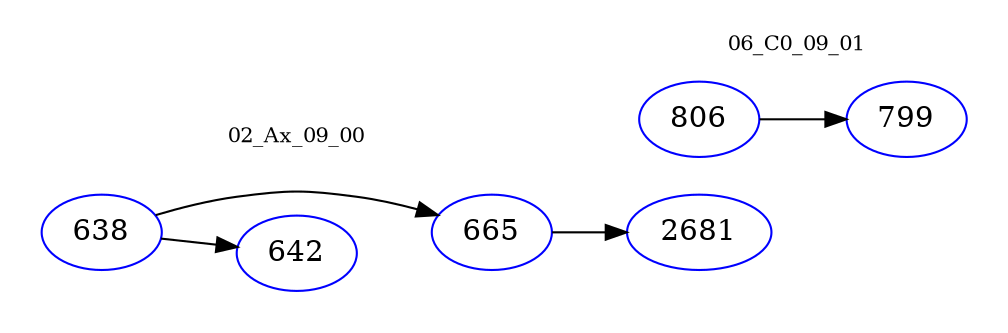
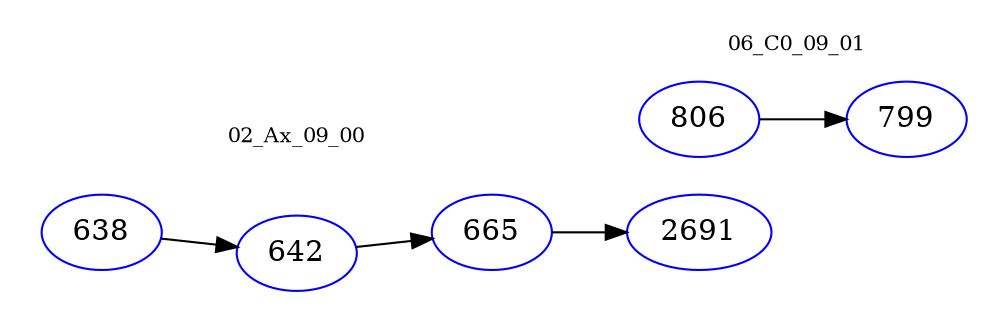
(286, 192) -> (384, 244)
(699, 232) -> (699, 232)
